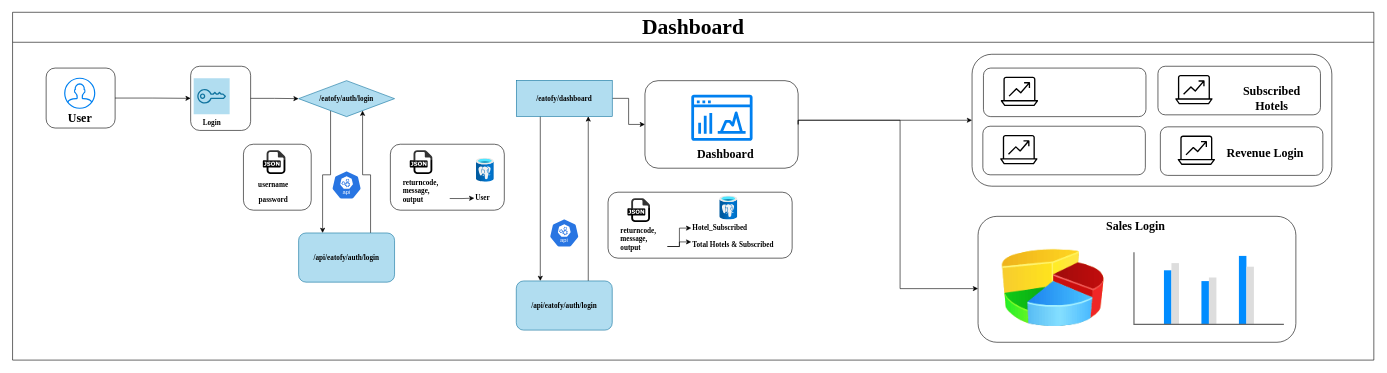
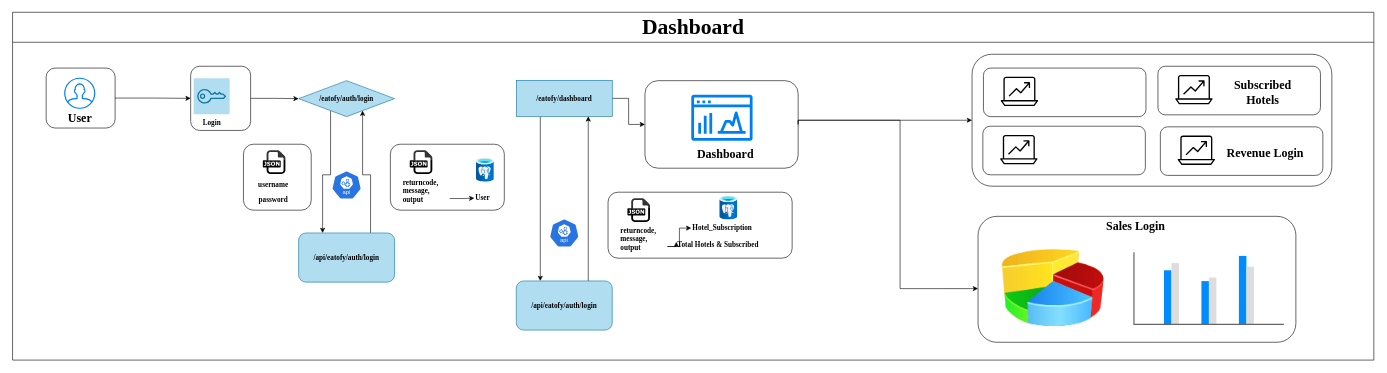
(1272, 98) -> (1263, 92)
(723, 228) -> (726, 228)
(736, 245) -> (721, 245)
